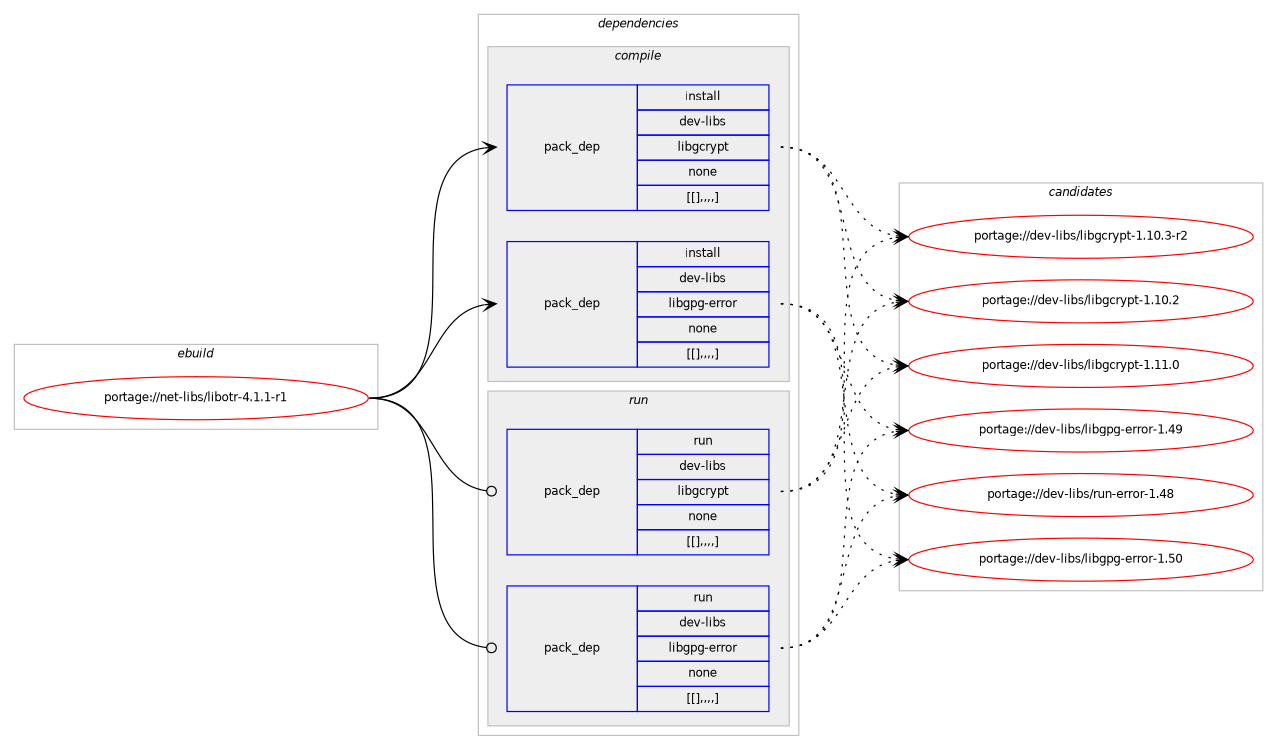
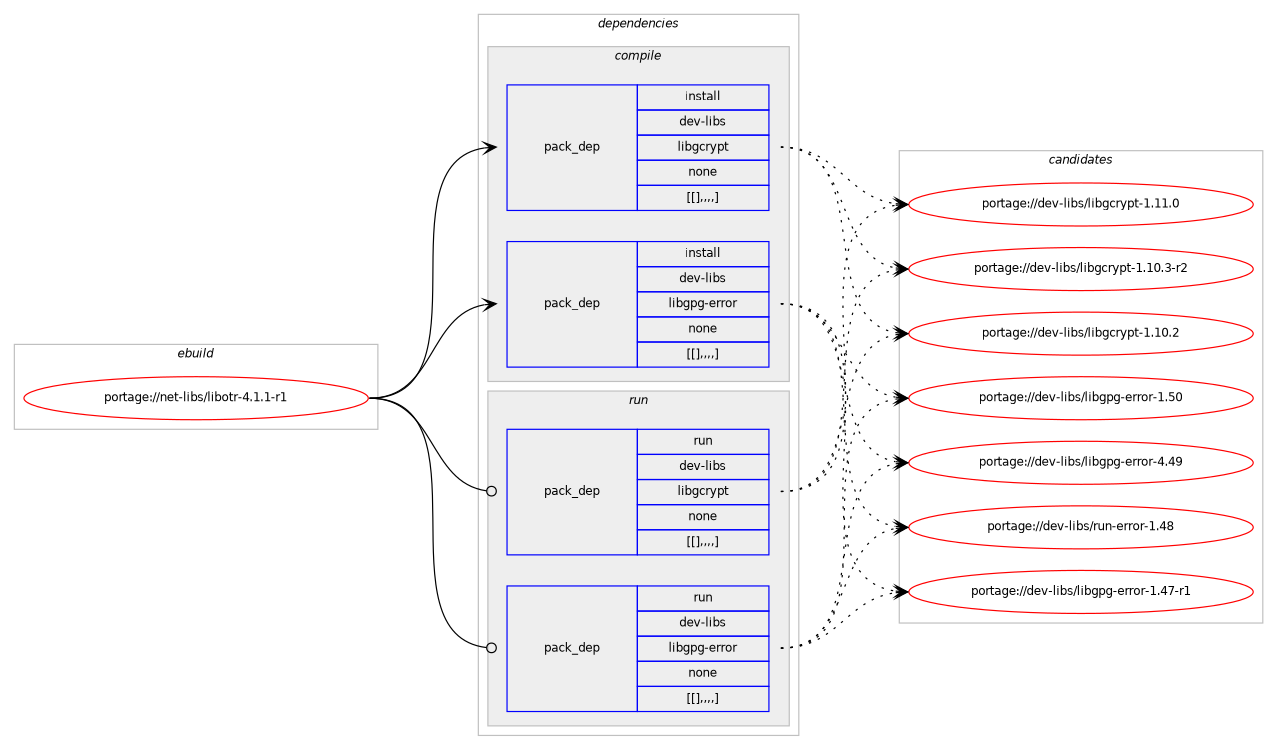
(1081, 430) -> (1081, 463)
none -> (1081, 592)
